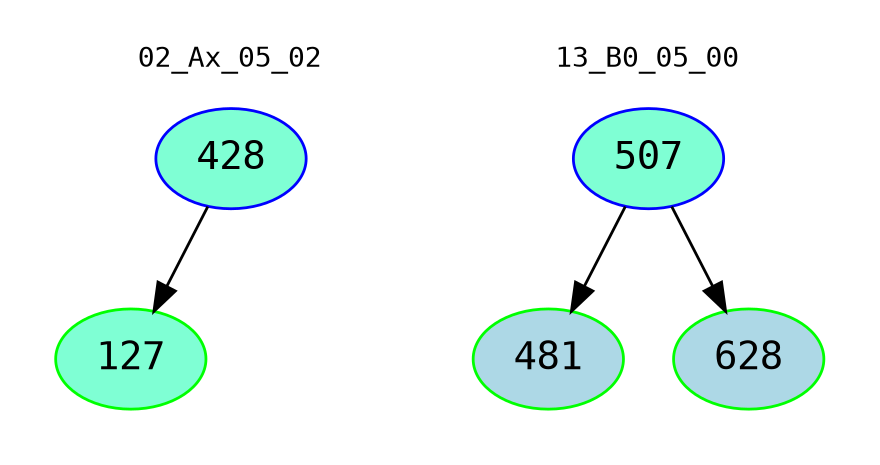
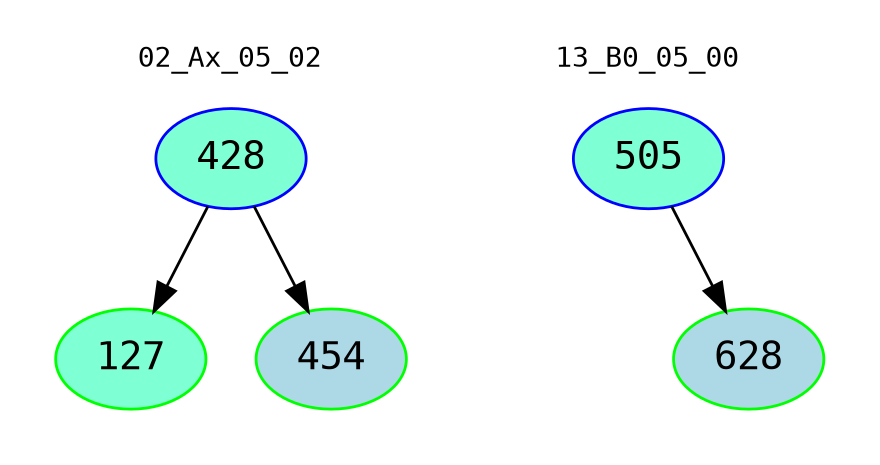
(649, 159) -> (649, 159)
none -> (331, 359)
(548, 359) -> none
